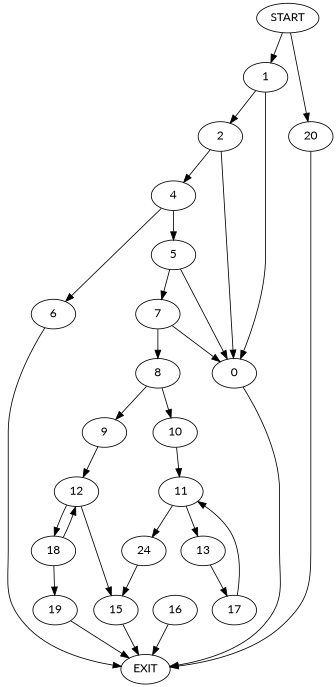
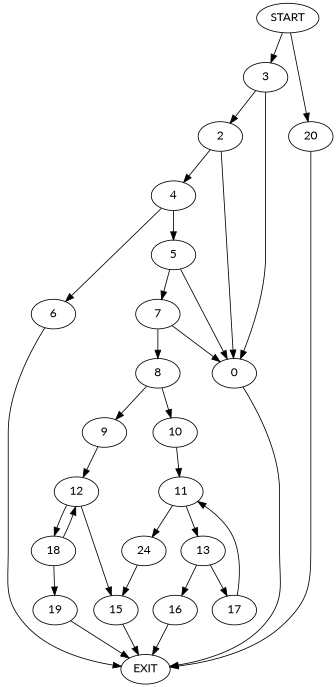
(266, 77) -> (266, 77)
none -> (191, 577)
